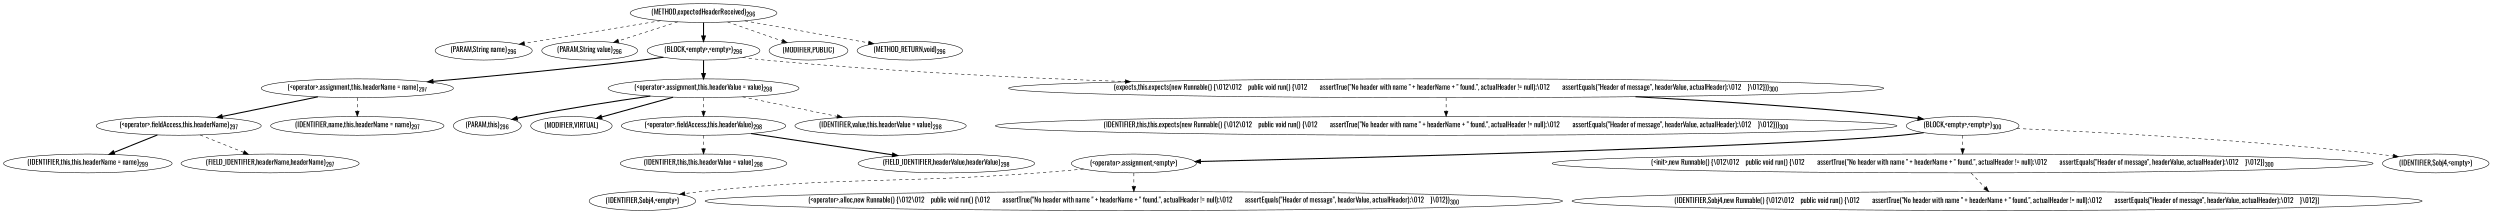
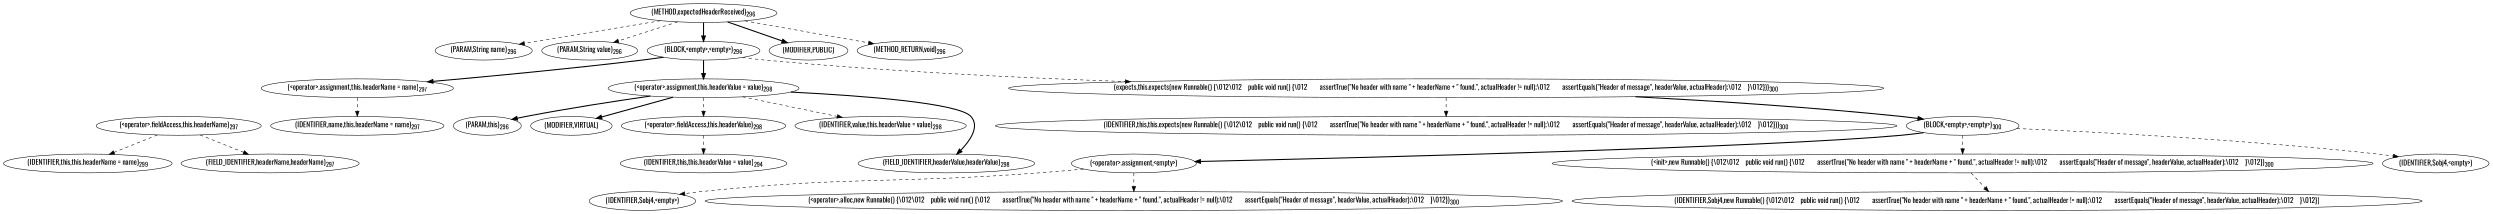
(755, 31) -> (755, 31)
(270, 107) -> none
(136, 144) -> (136, 144)
(822, 144) -> (901, 100)
(759, 163) -> (759, 163)
